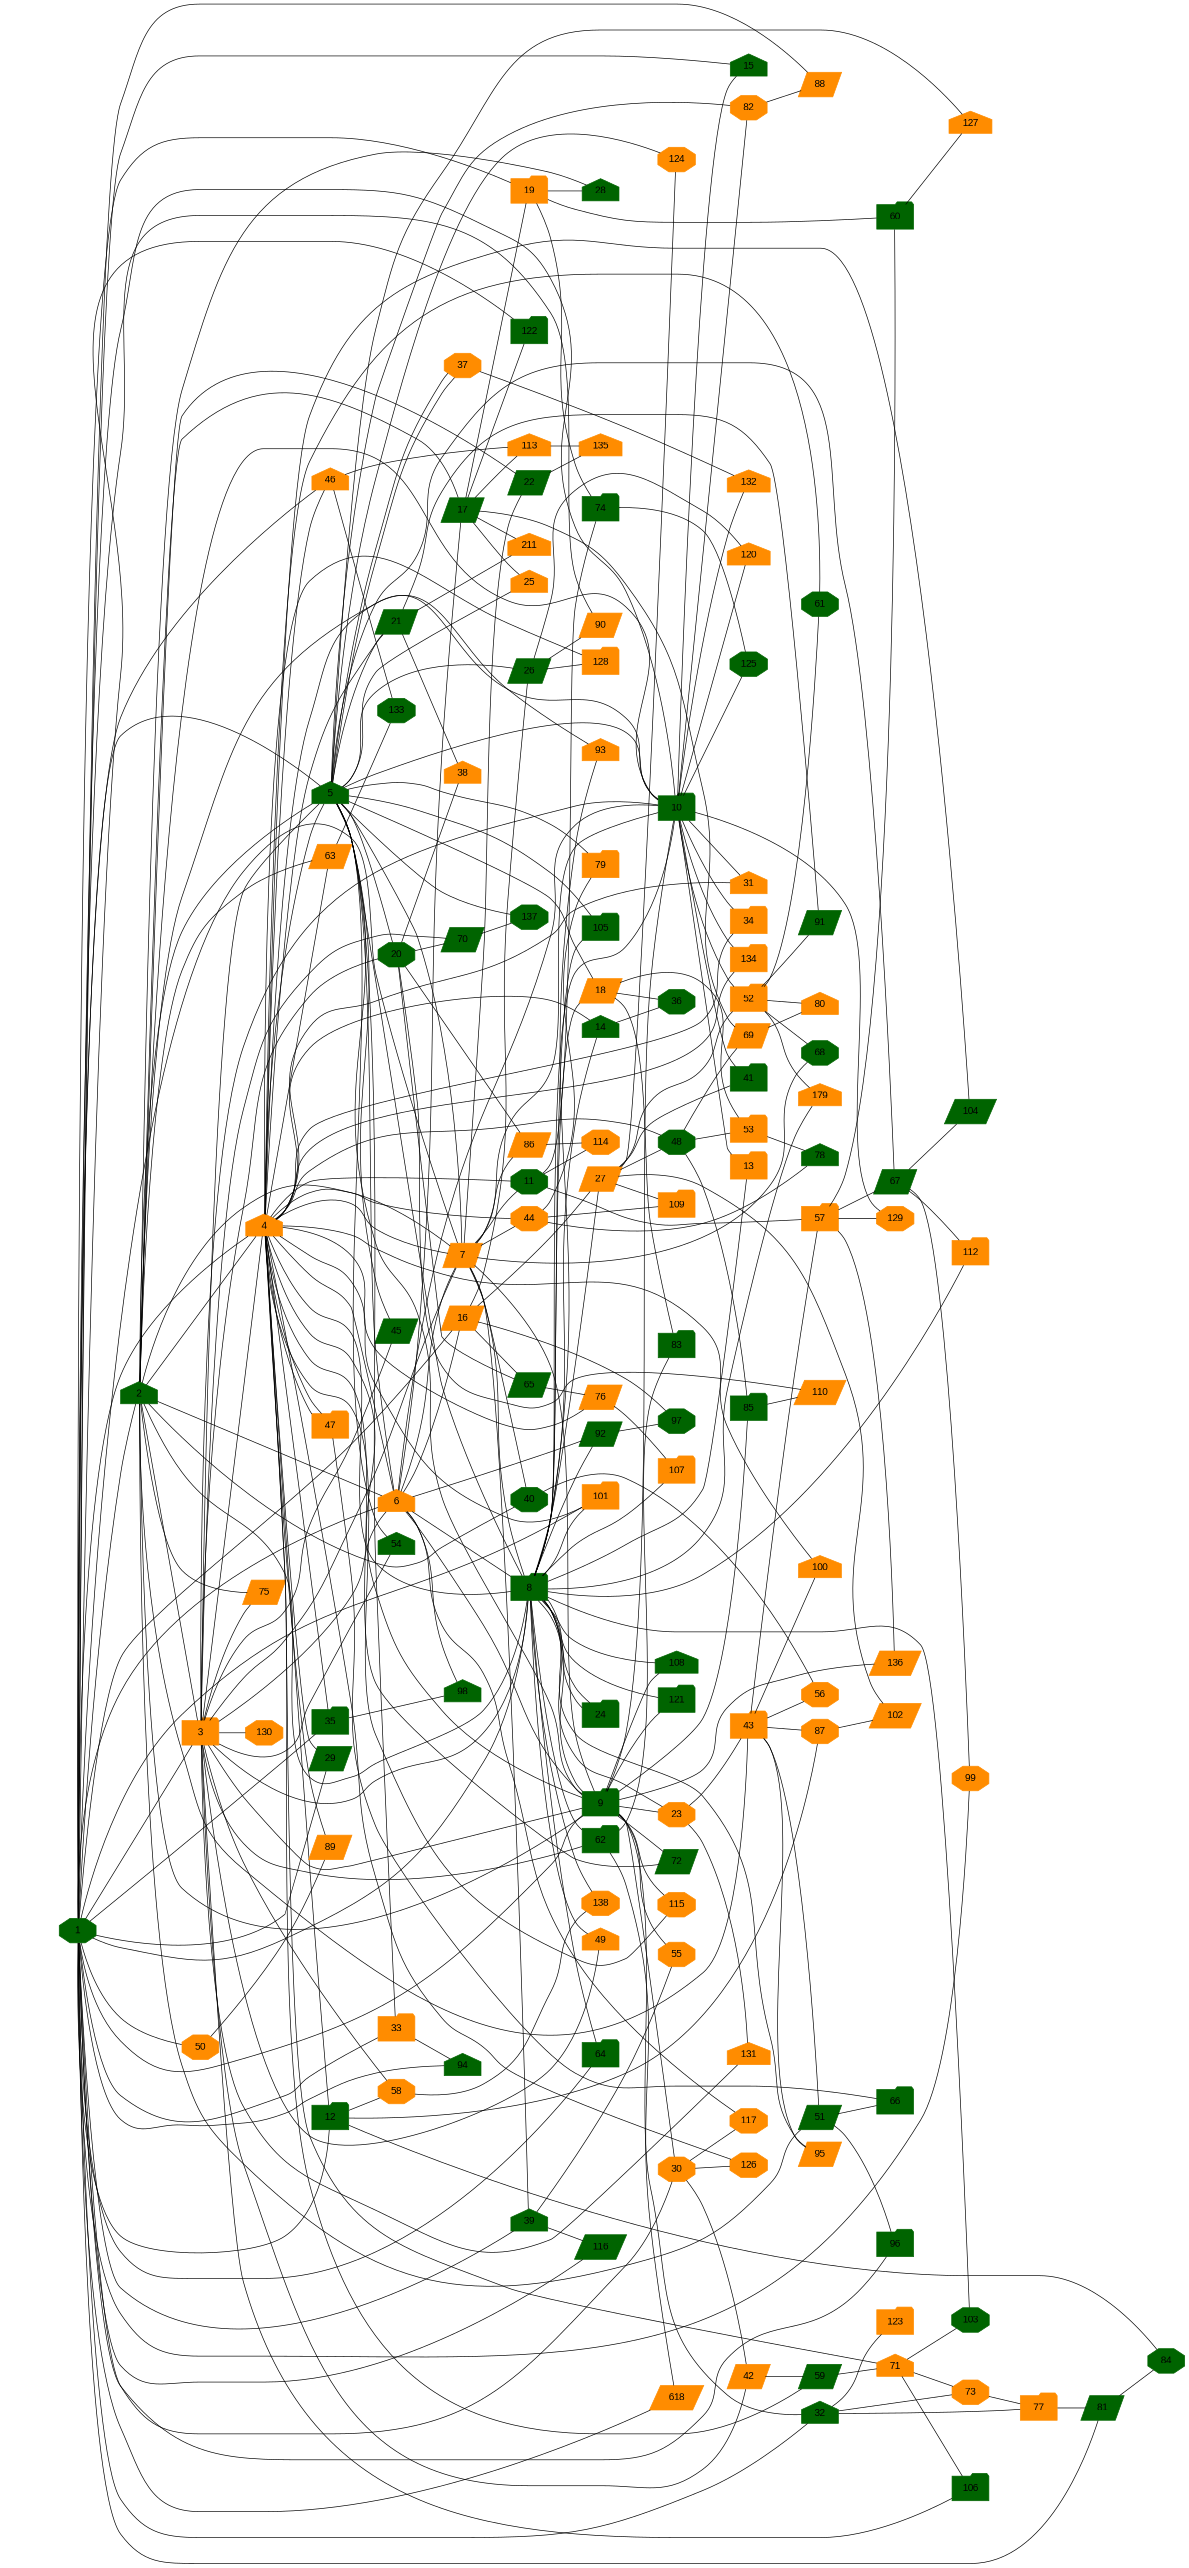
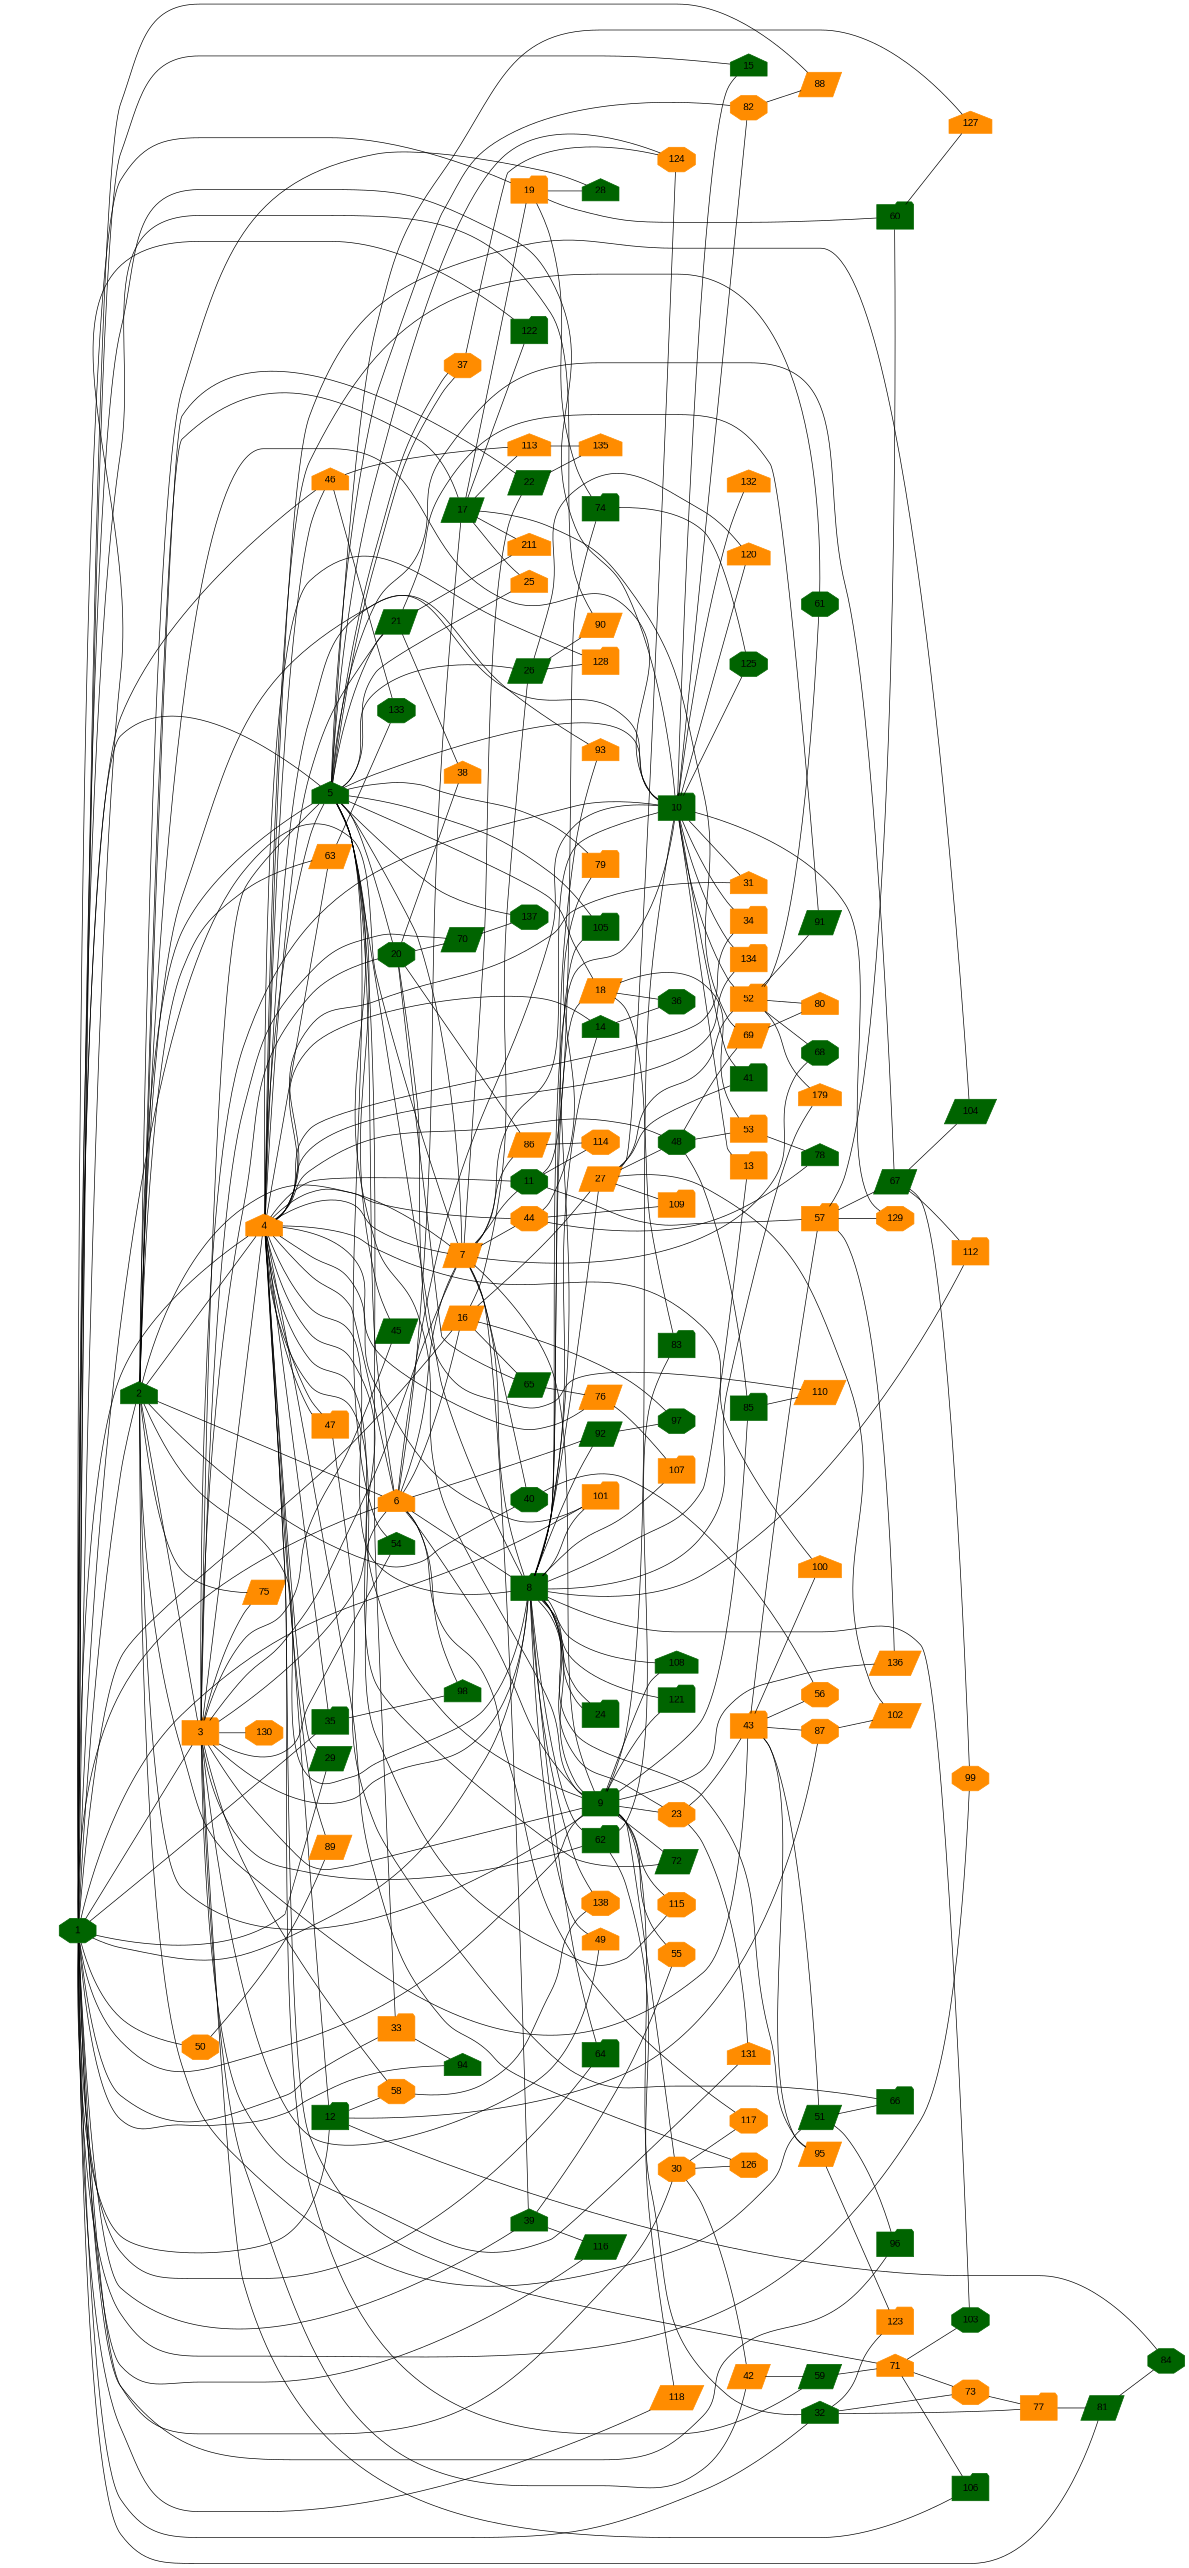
(608, 420) -> (504, 187)
none -> (858, 2238)
(677, 2398) -> (677, 2398)
